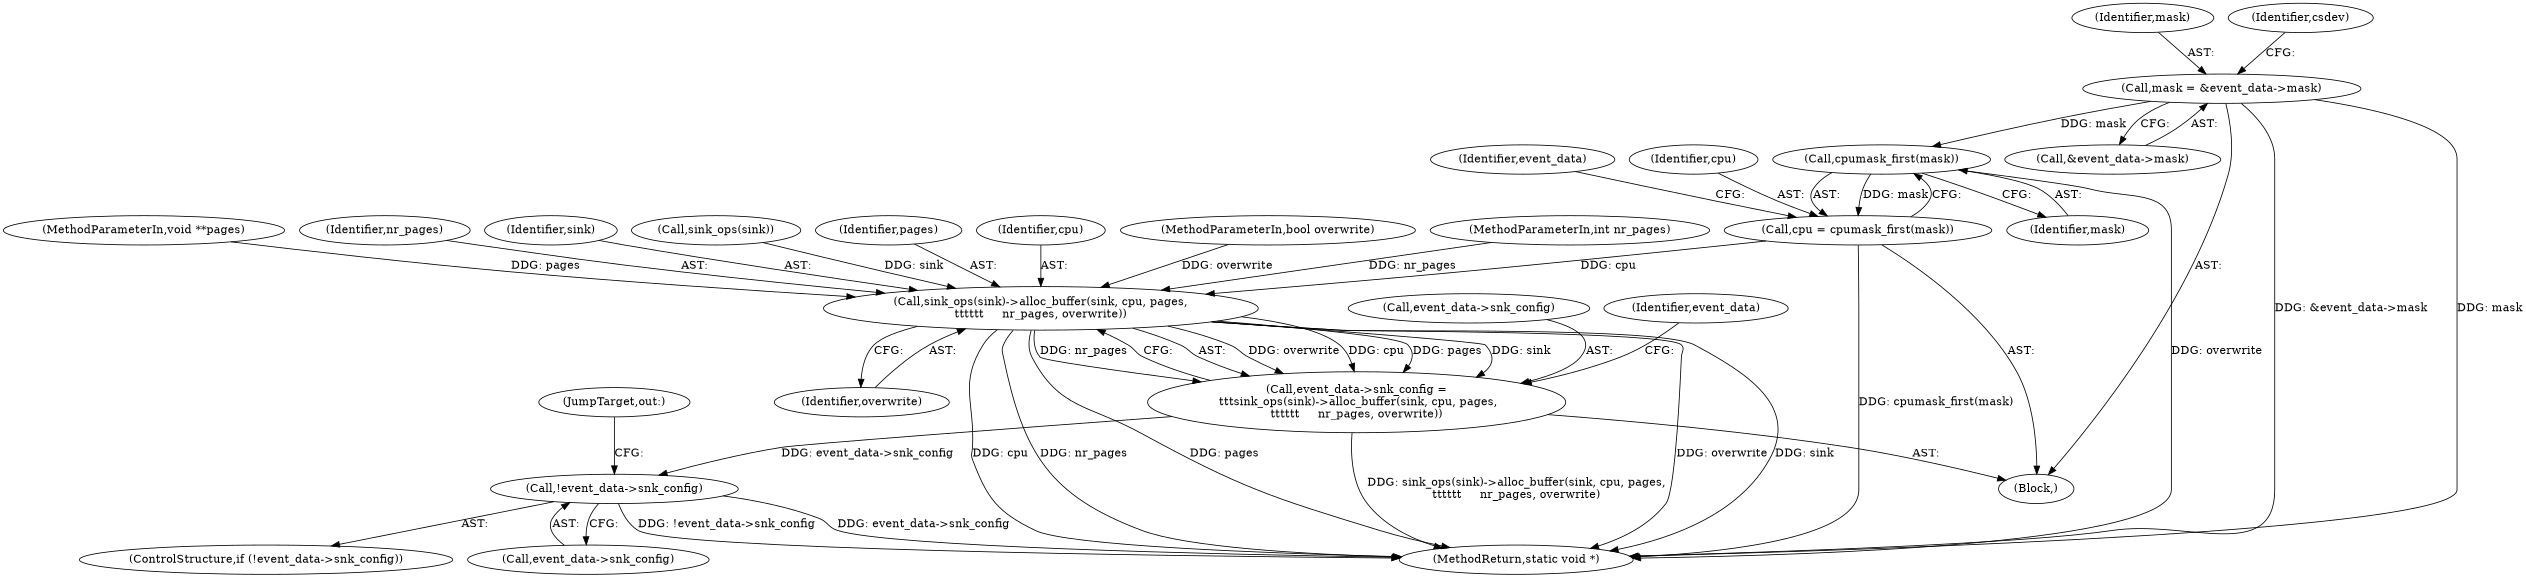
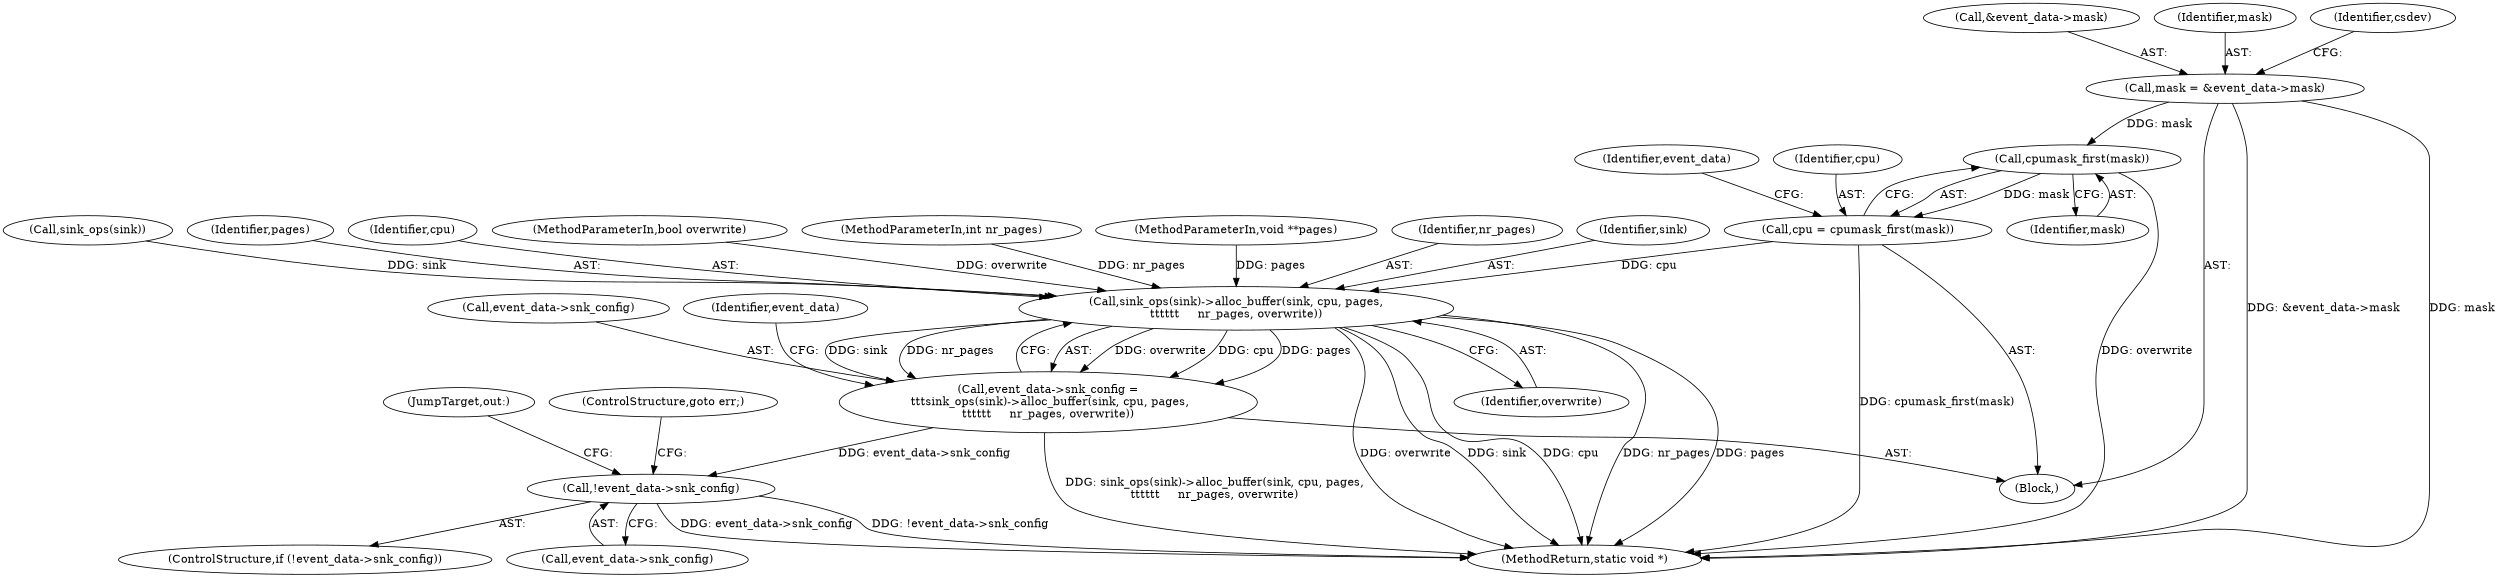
(2143, 116) -> none
none -> (663, 402)
